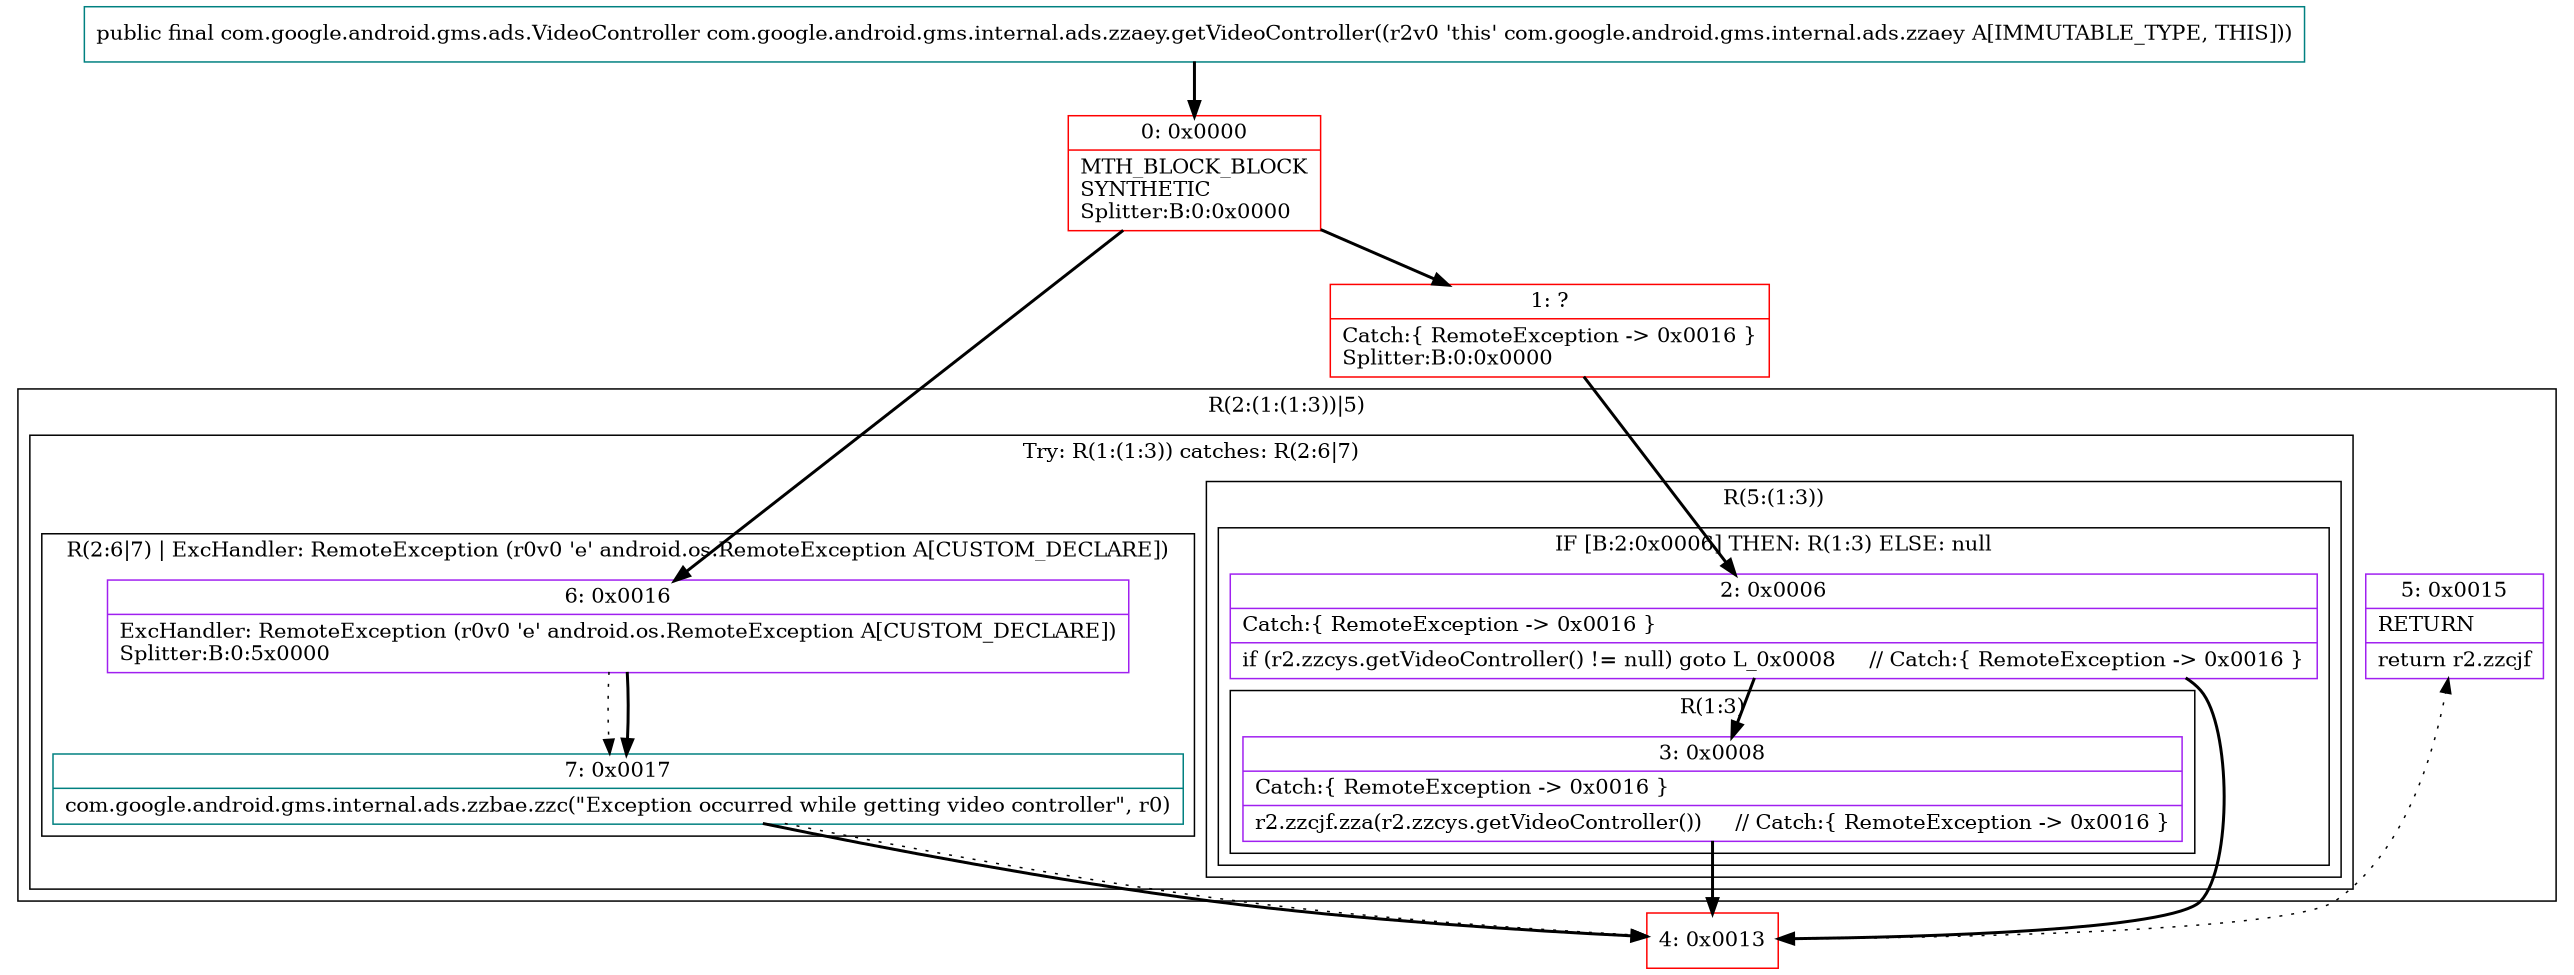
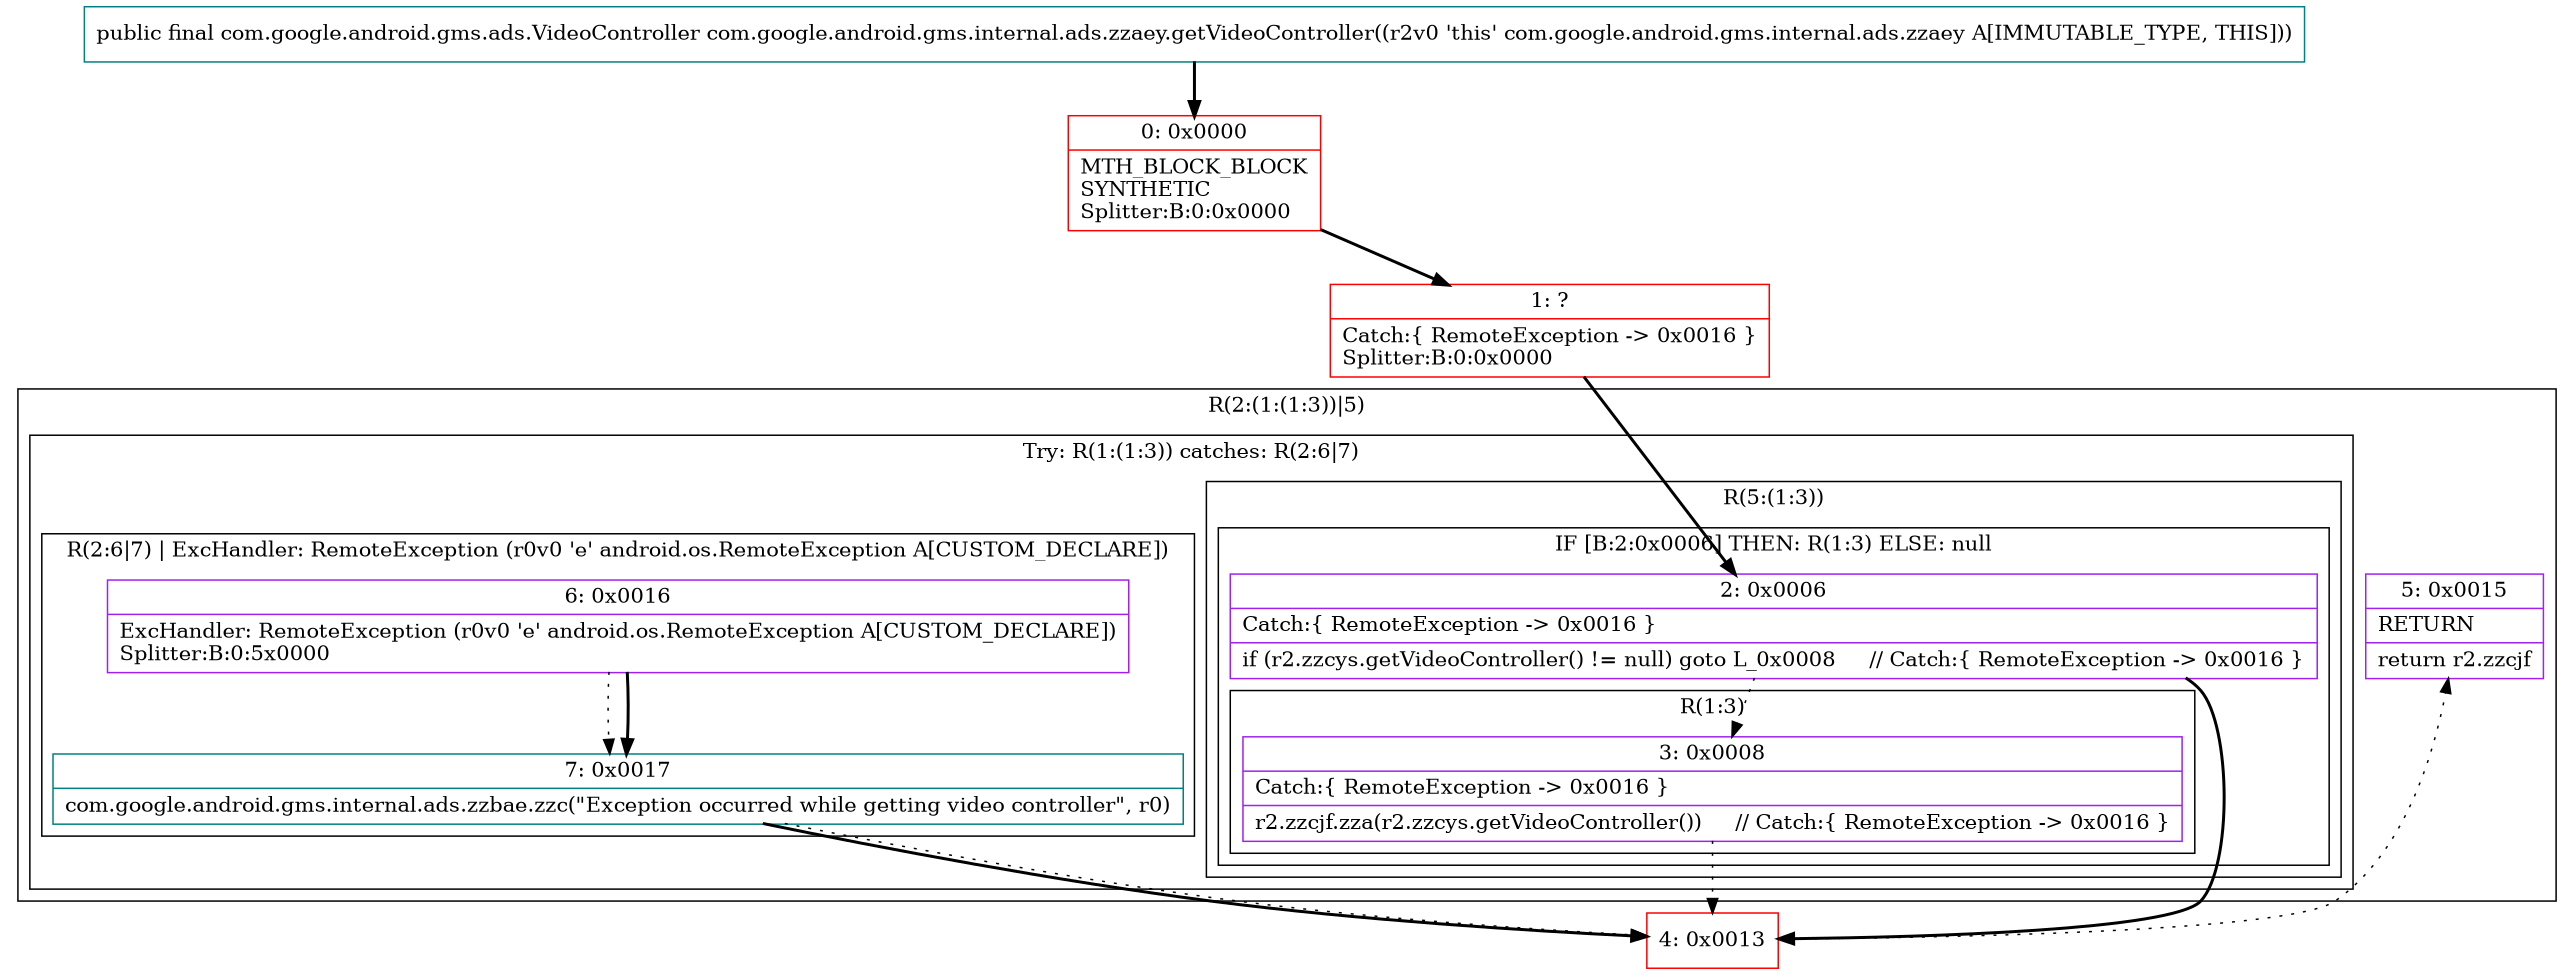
(905, 401) -> none
(1746, 700) -> (1746, 700)
(1713, 870) -> (1713, 870)
